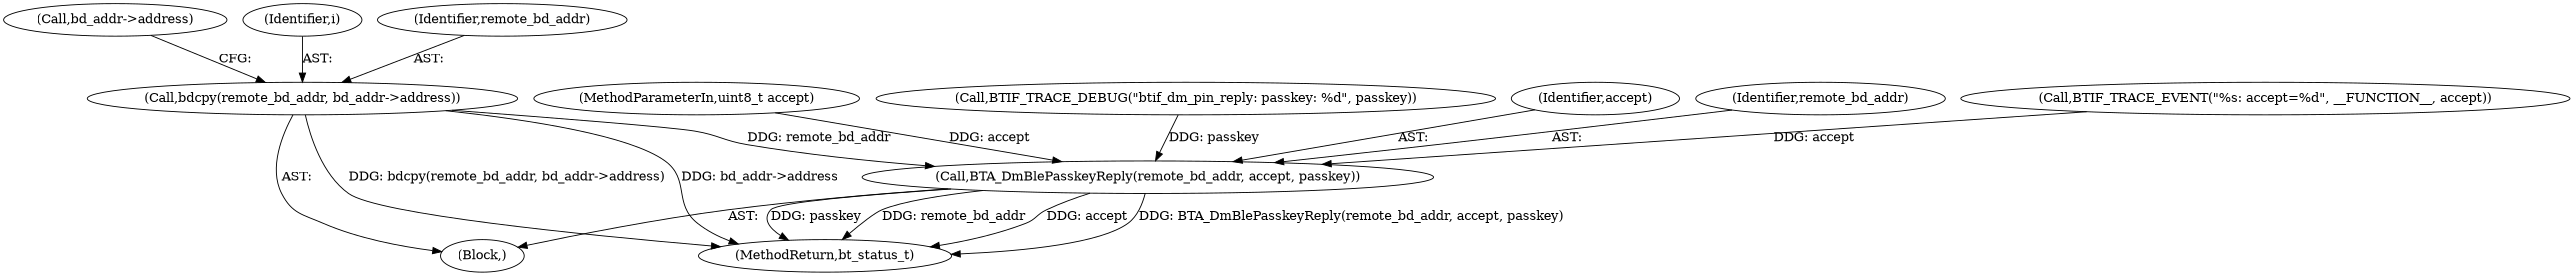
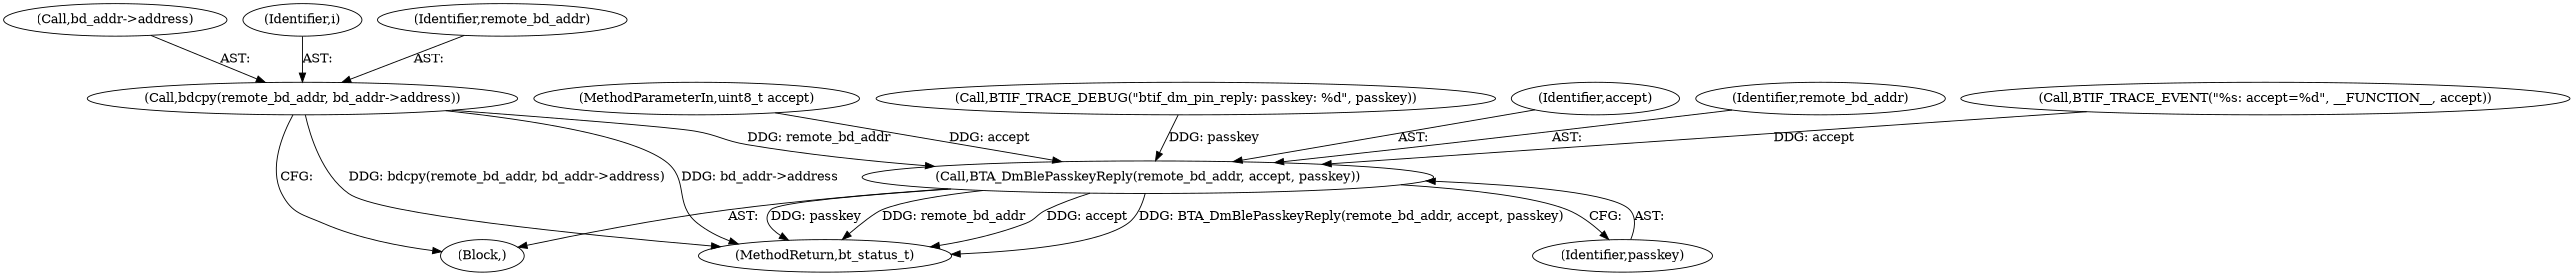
(237, 59) -> (237, 59)
(299, 177) -> (299, 177)
none -> (1623, 256)
